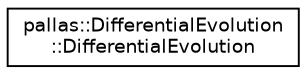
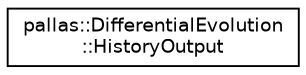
(153, 37) -> (153, 37)
